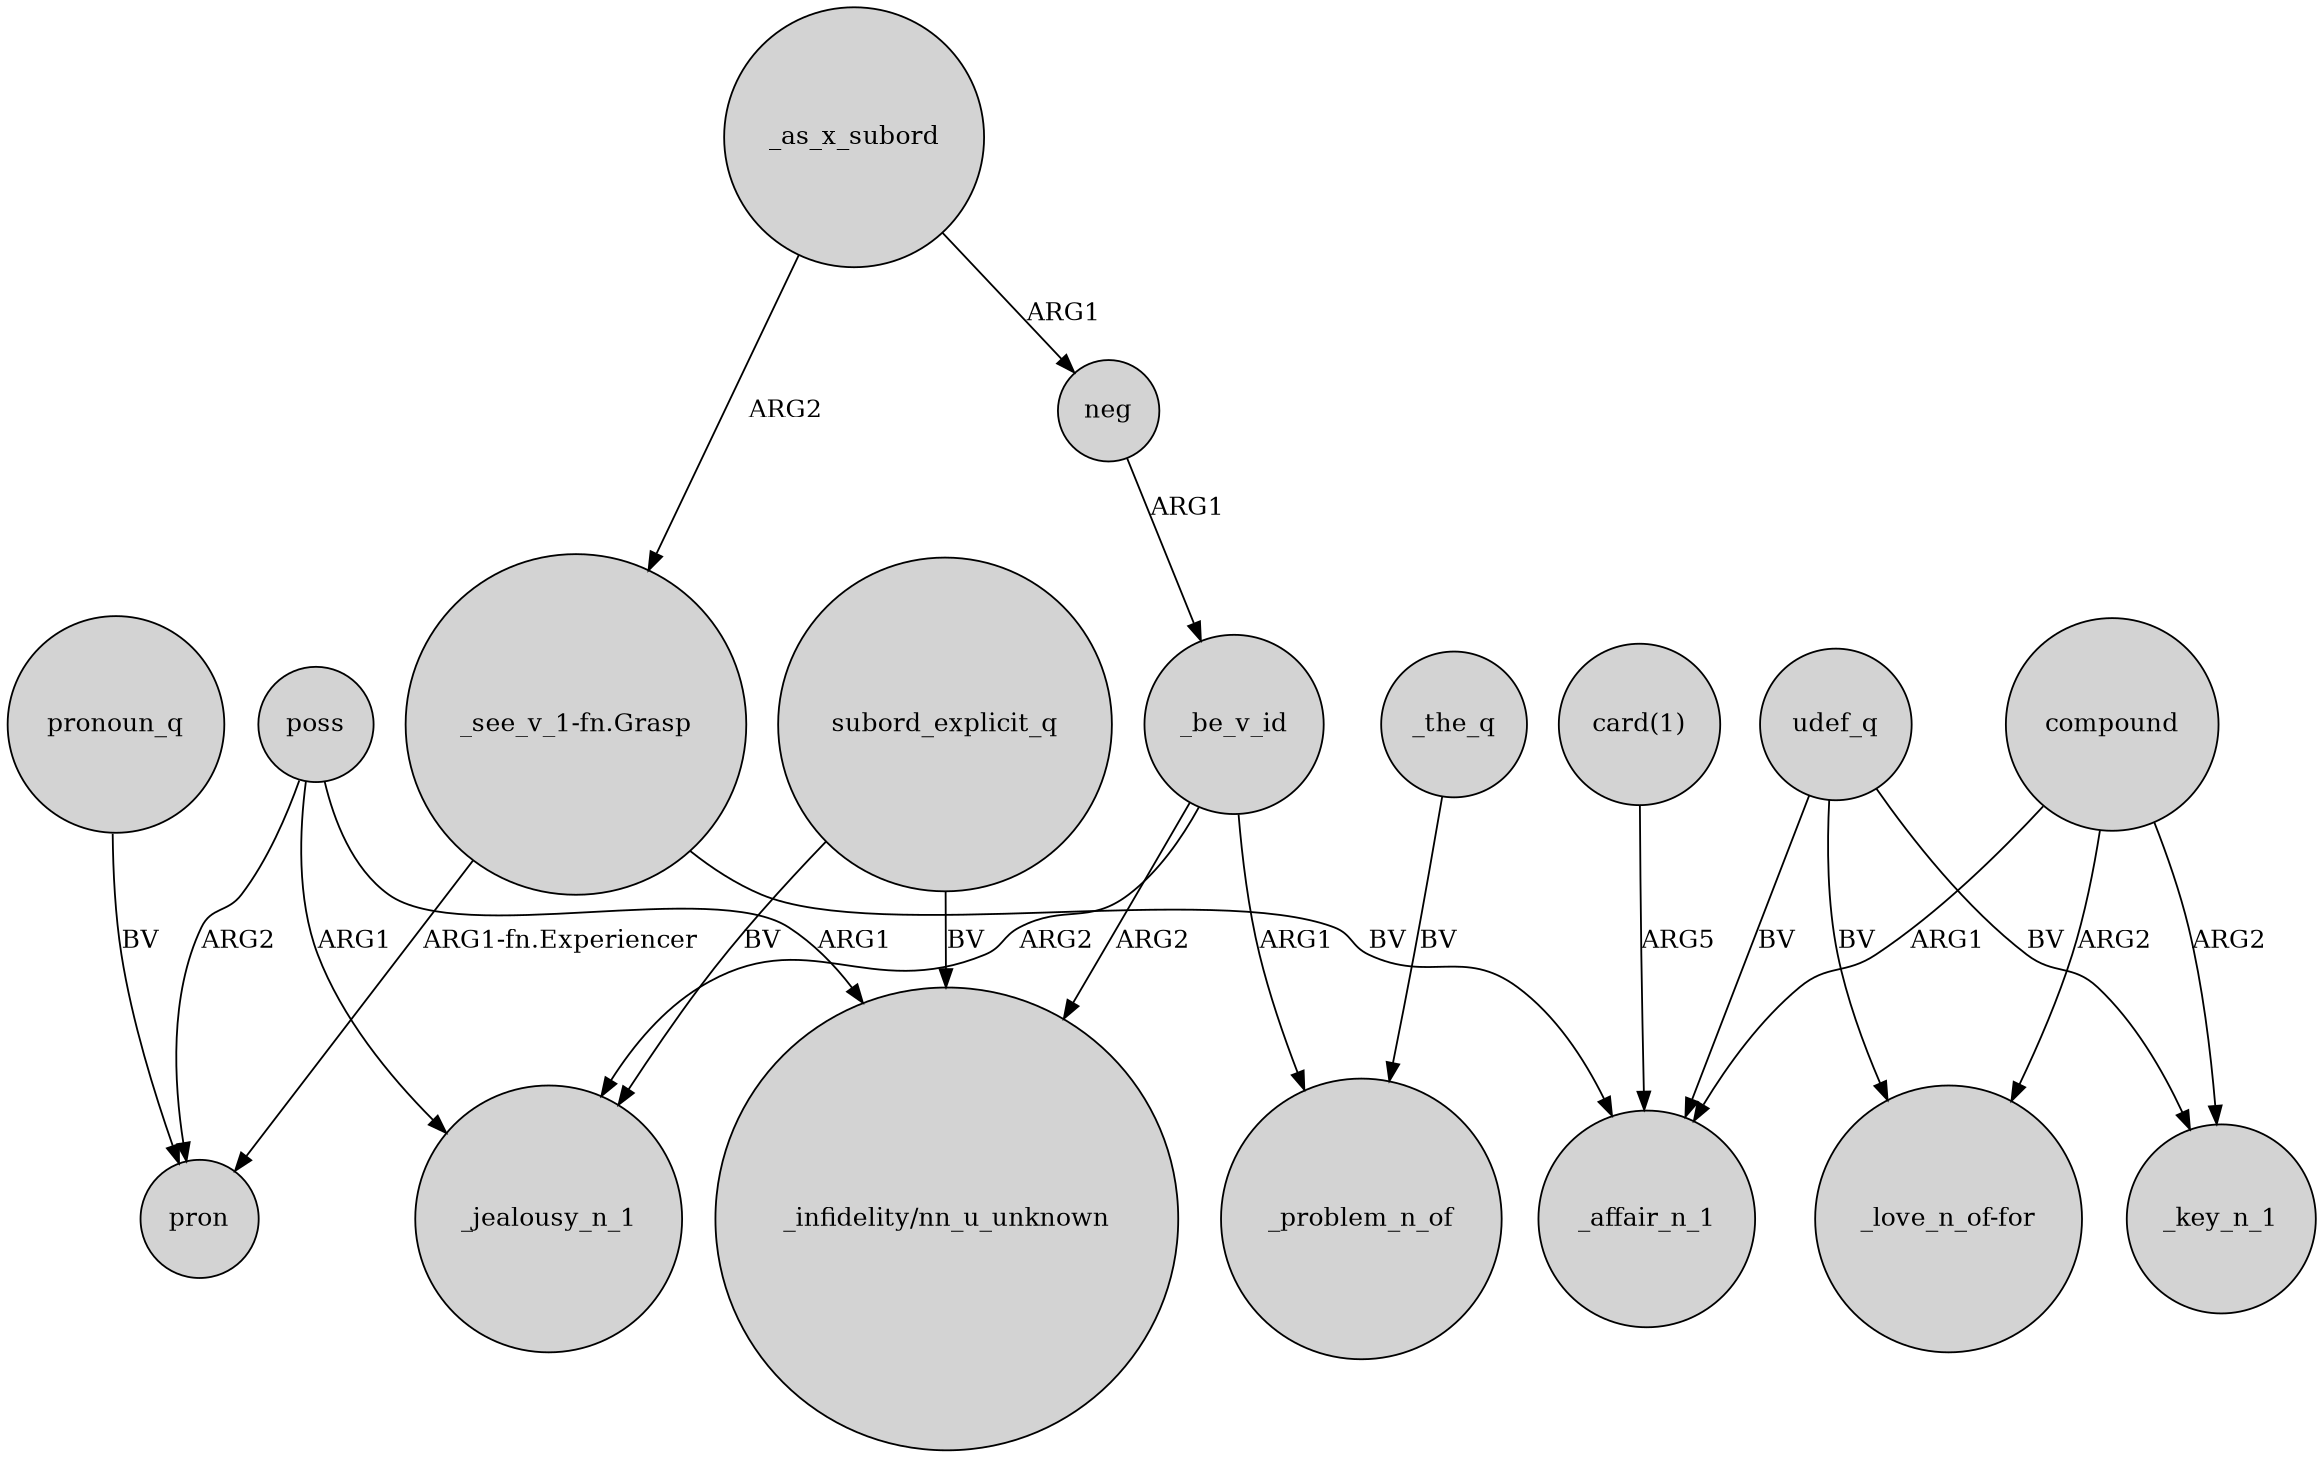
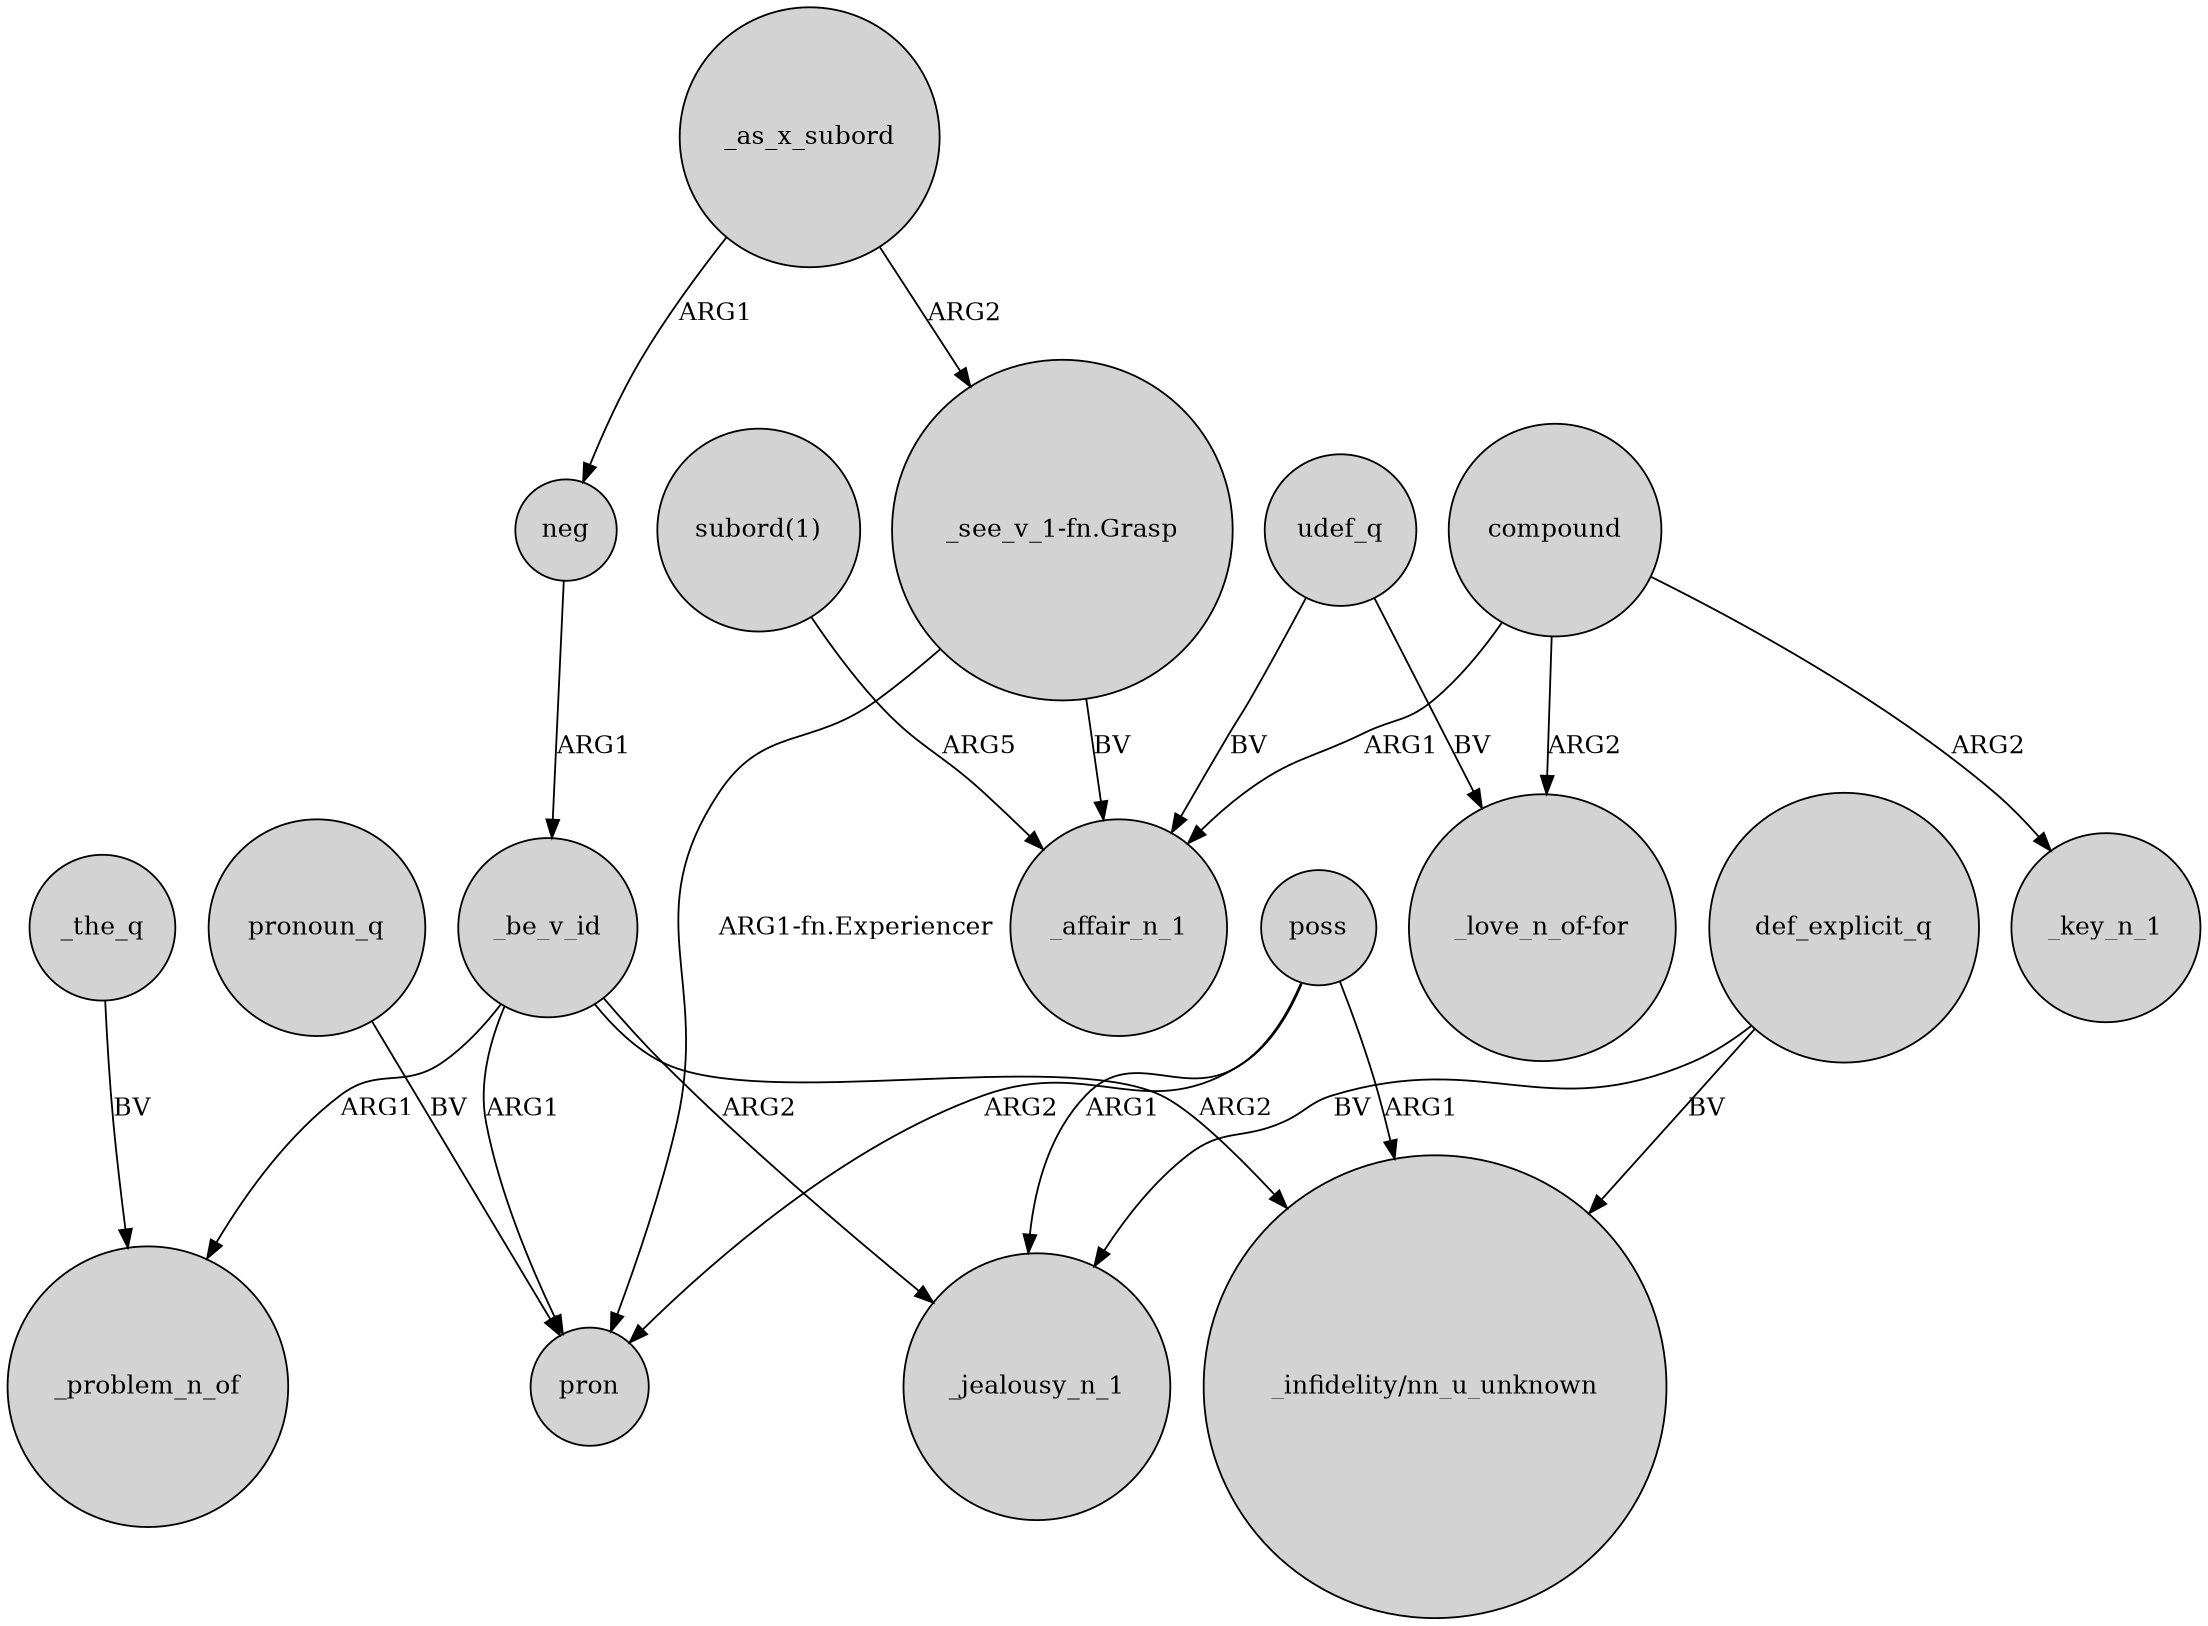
(945, 724) -> (1844, 928)
(1640, 724) -> (759, 530)
(2029, 956) -> none
none -> (496, 1165)
